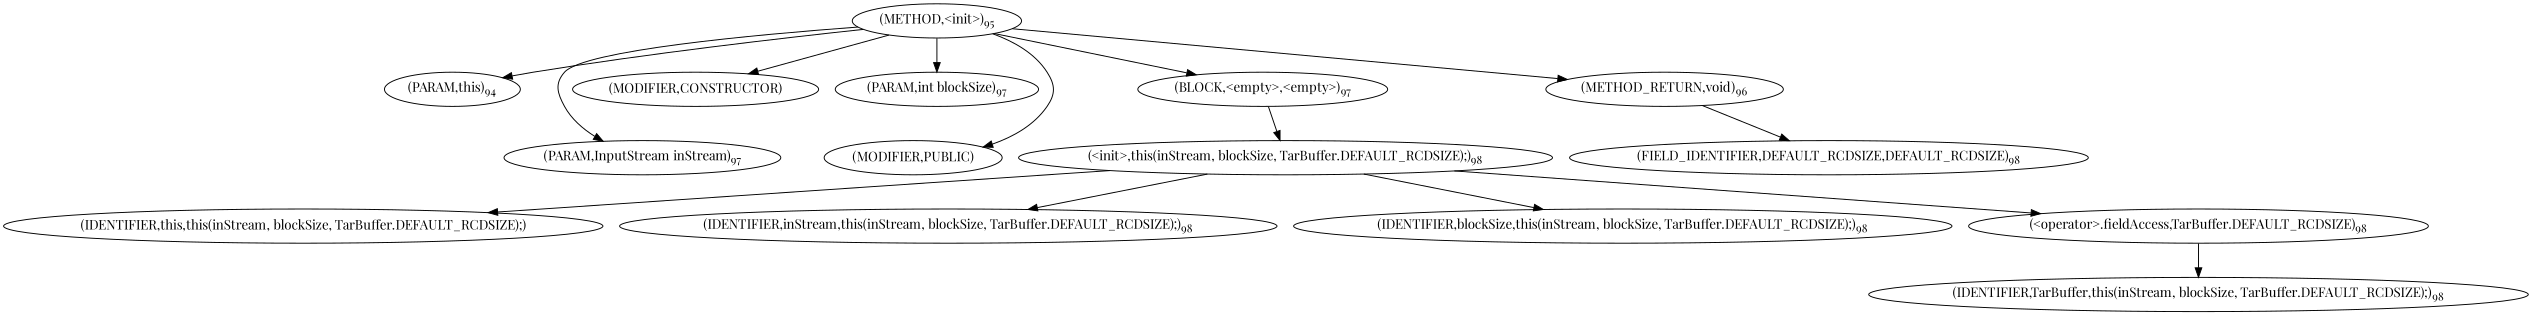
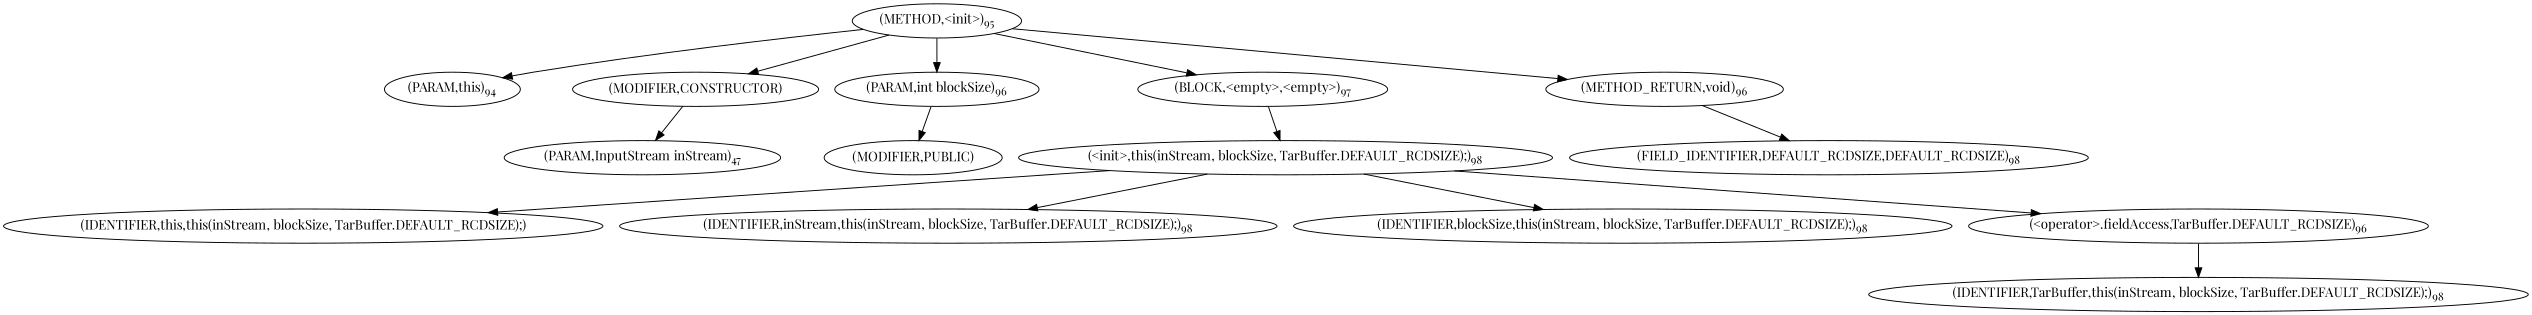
(669, 46) -> (672, 120)
(1002, 88) -> (1002, 88)
(1053, 89) -> (927, 119)
(736, 156) -> (736, 156)
(2361, 225) -> (2361, 225)
